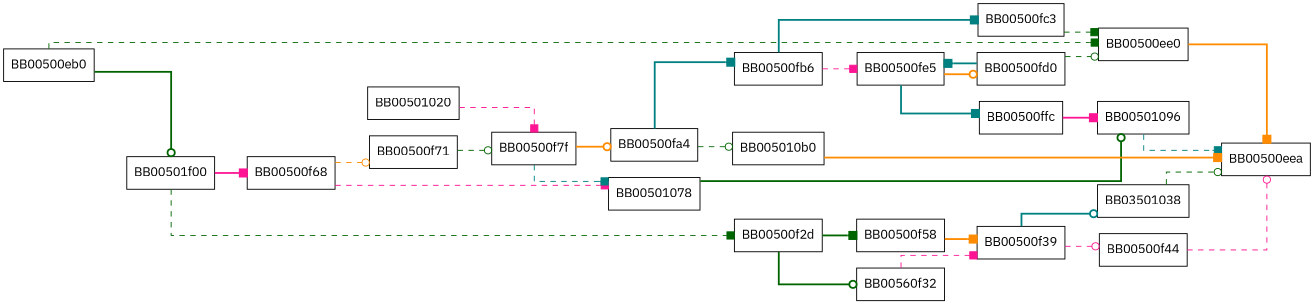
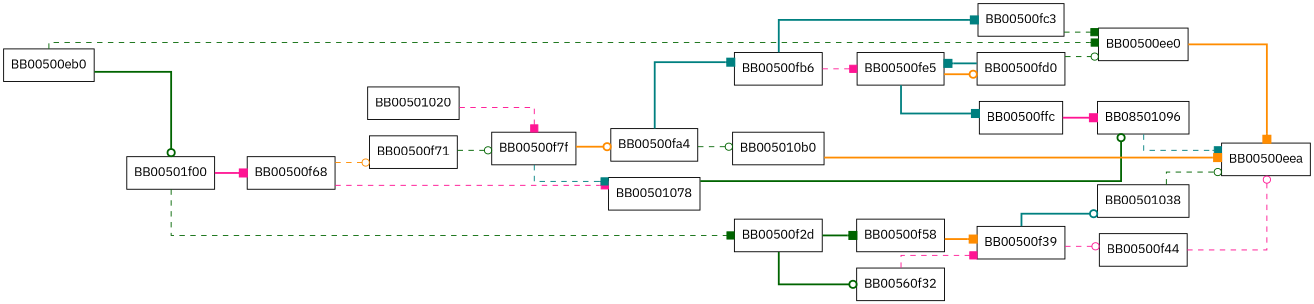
(1143, 118) -> (1143, 118)
(1143, 201) -> (1143, 201)
